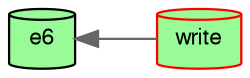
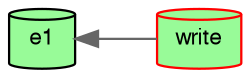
(42, 39) -> (42, 39)
